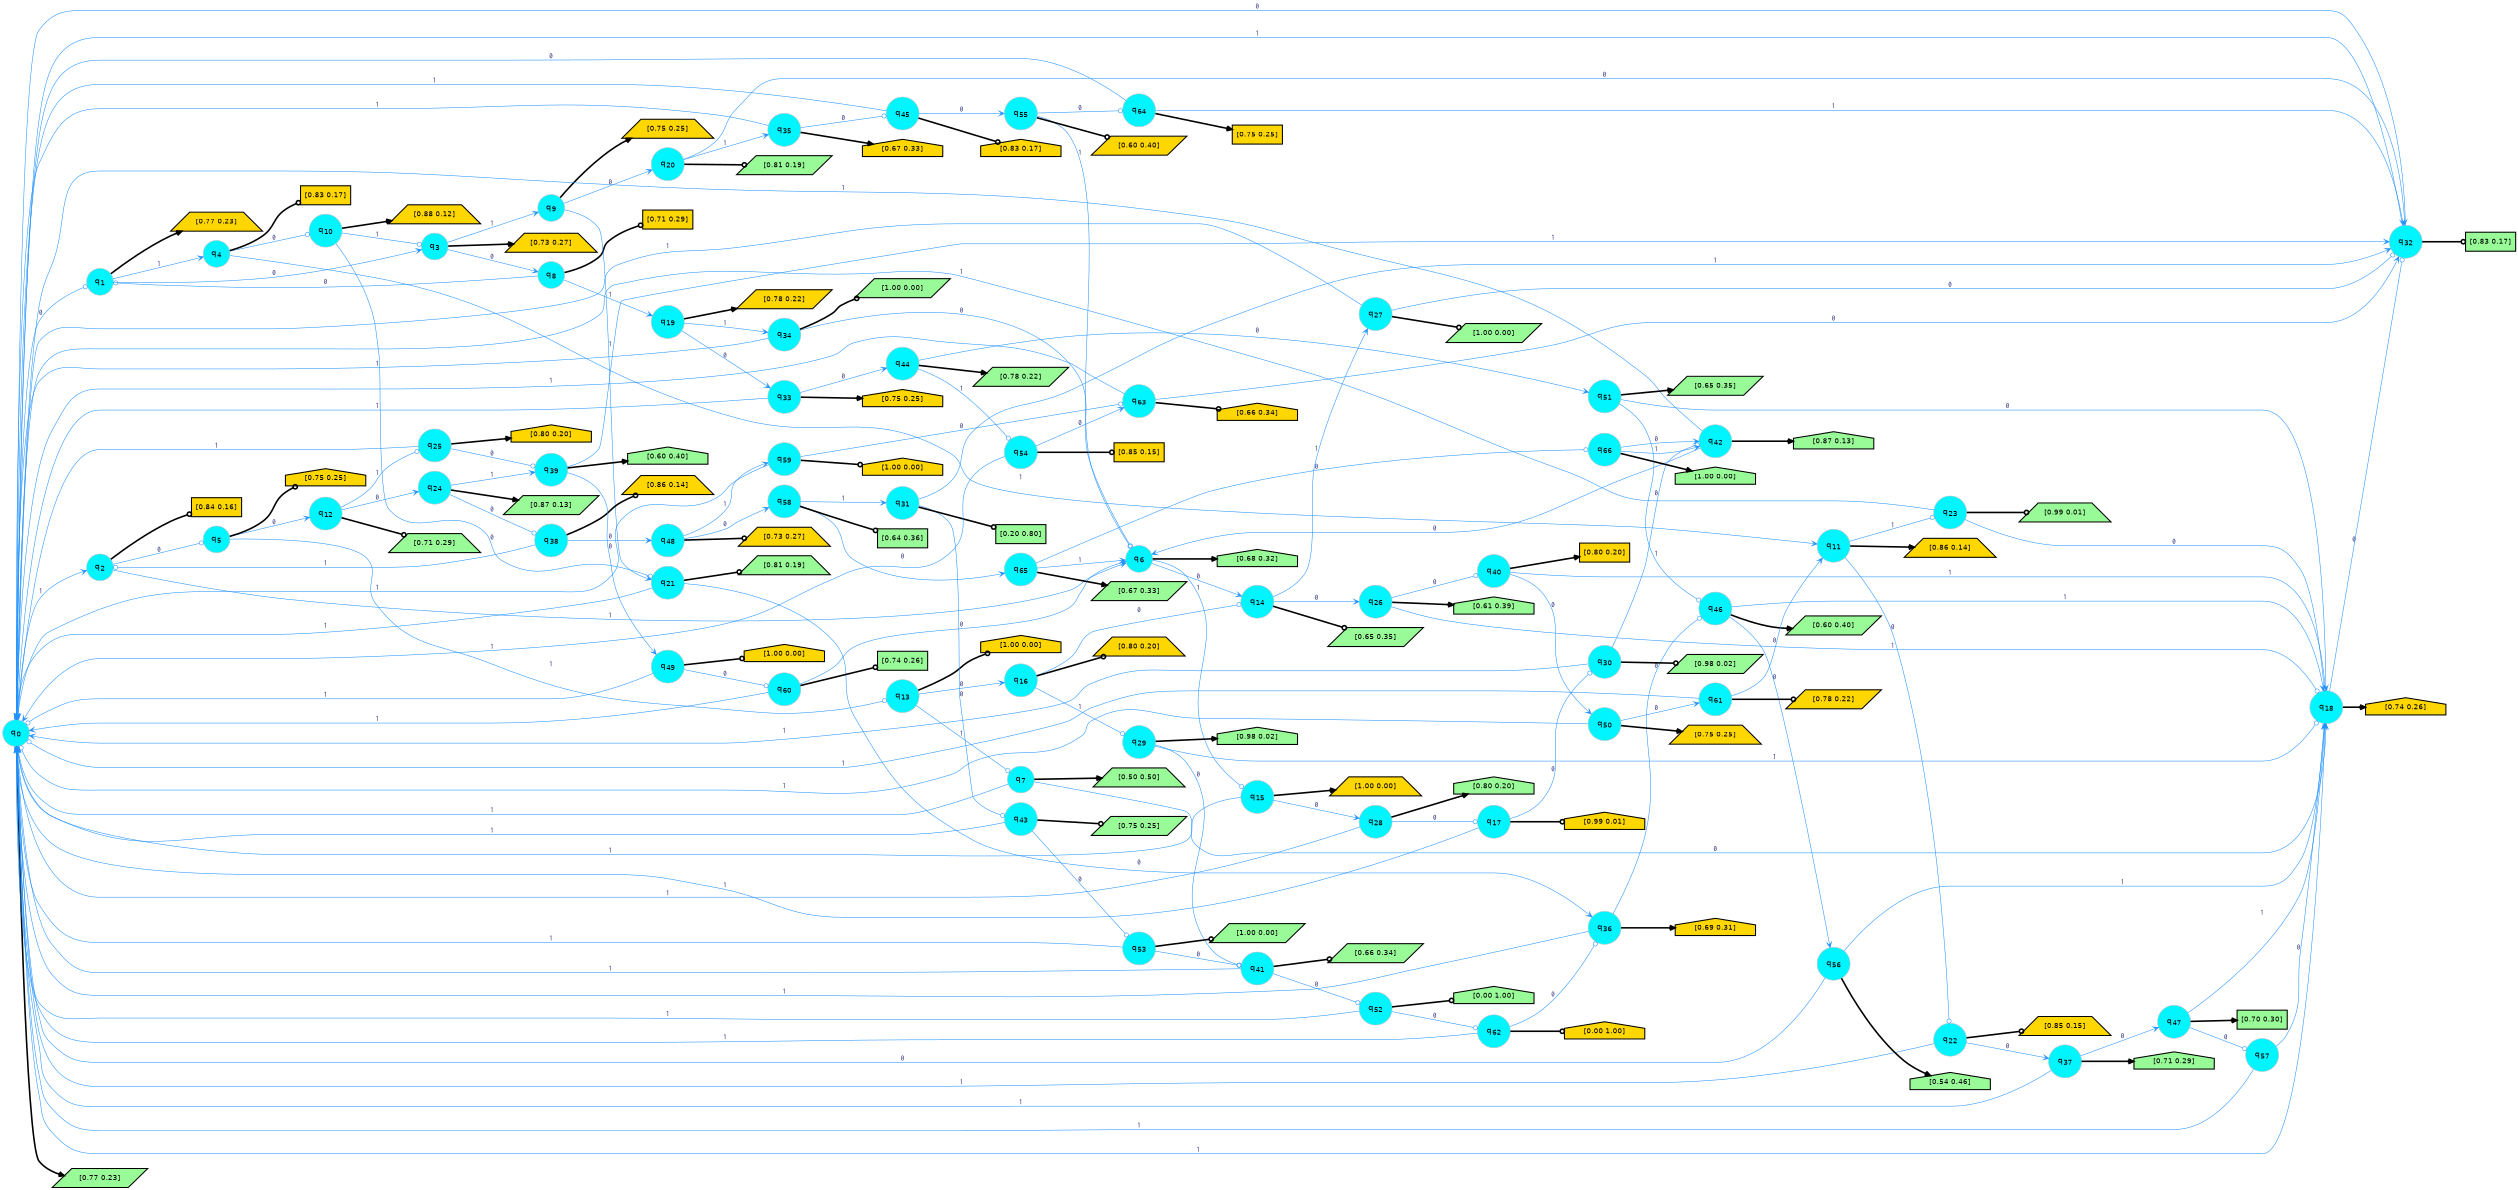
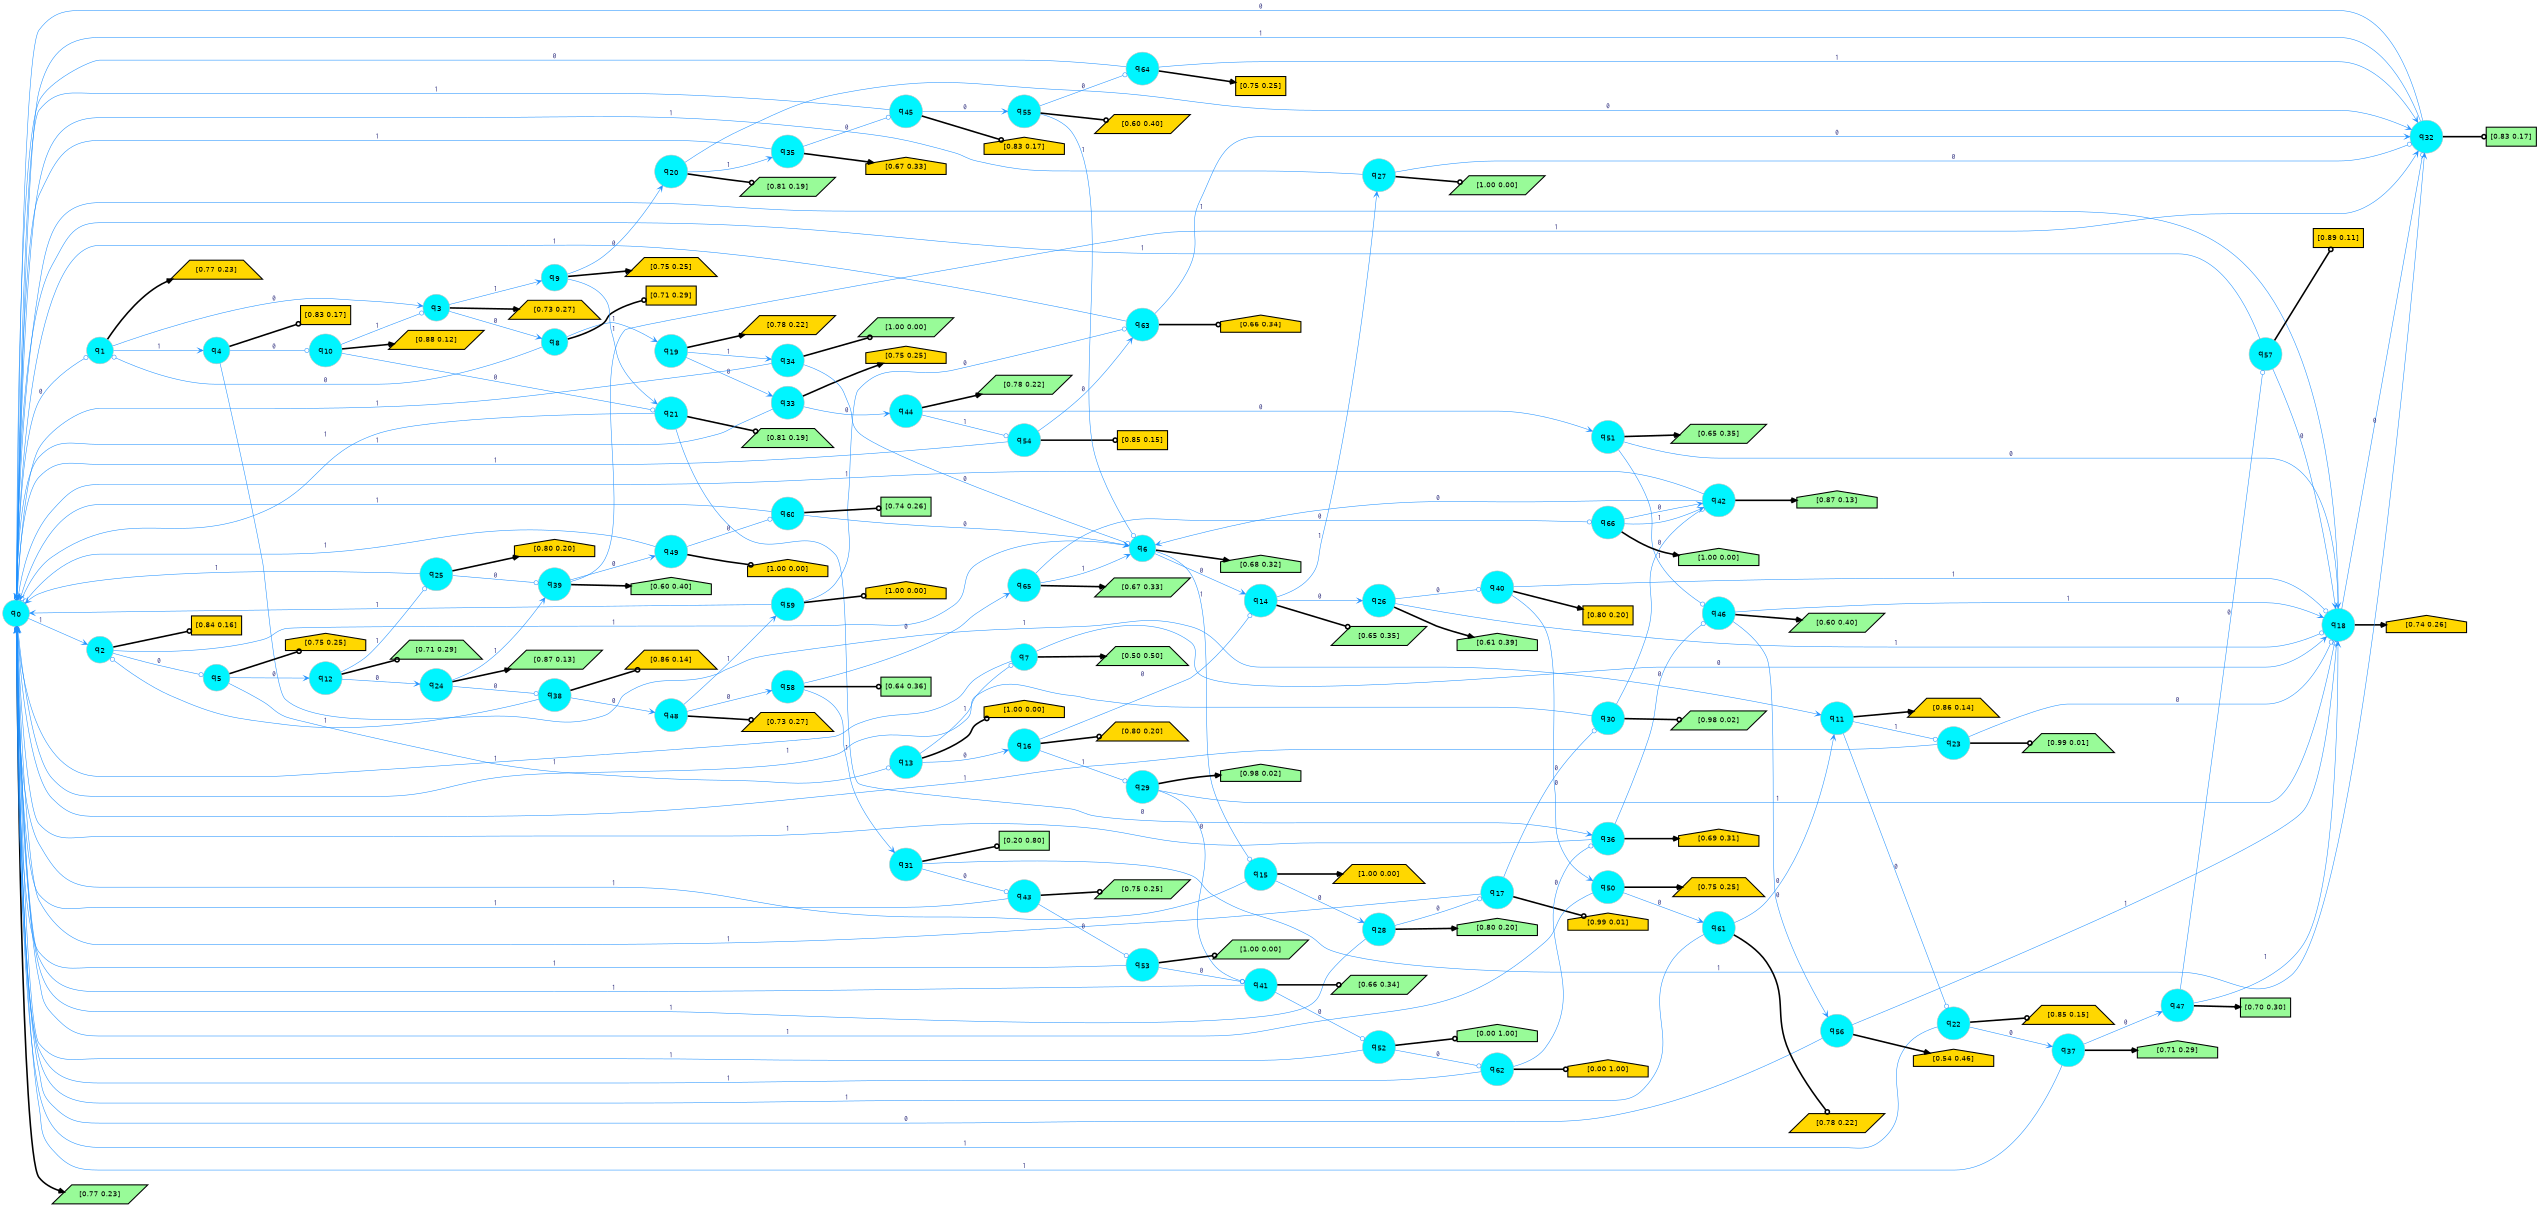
(435, 214) -> (436, 340)
none -> (2338, 238)
(1950, 1082) -> (1954, 1059)
